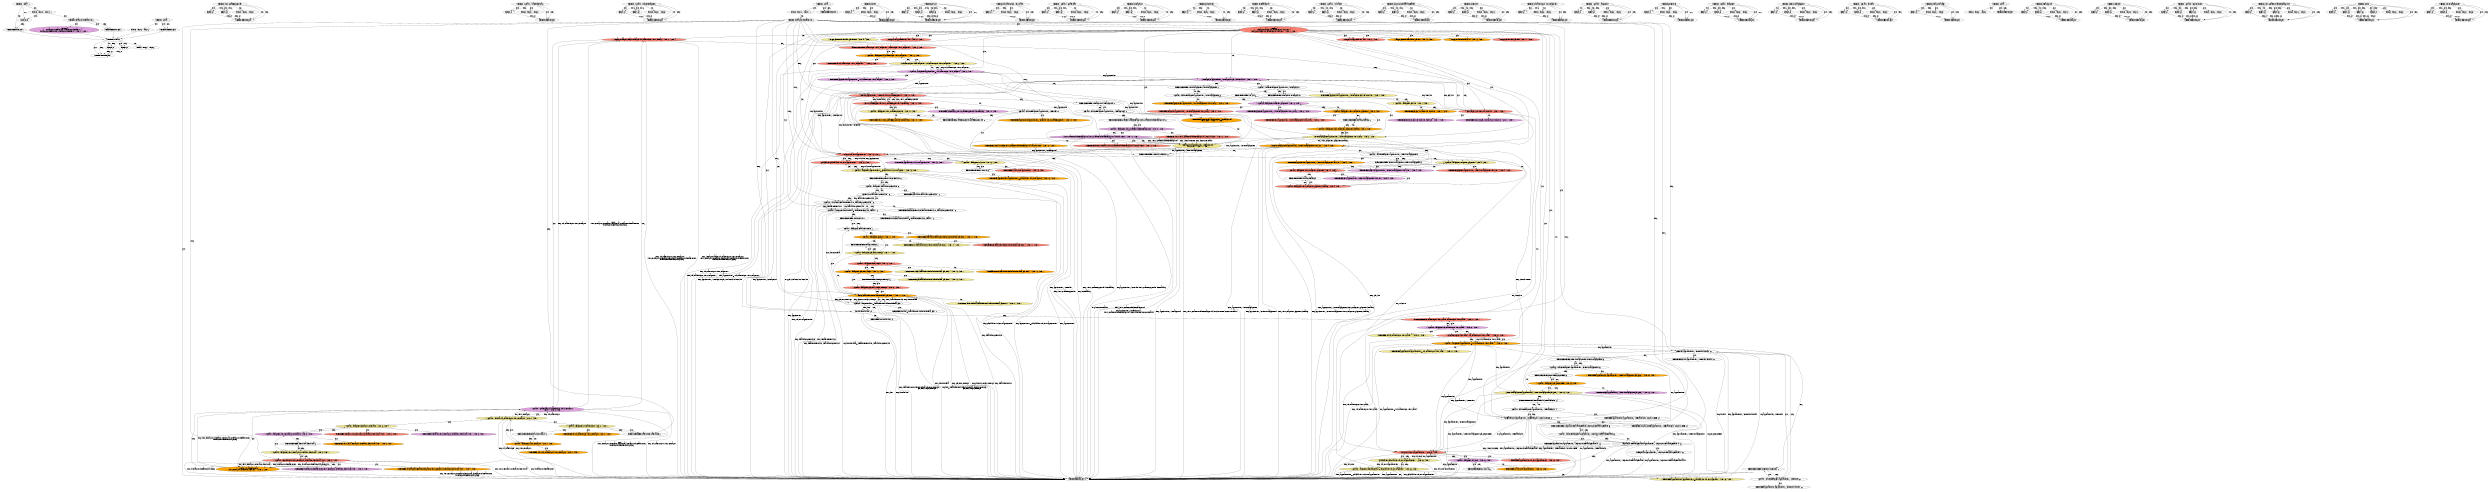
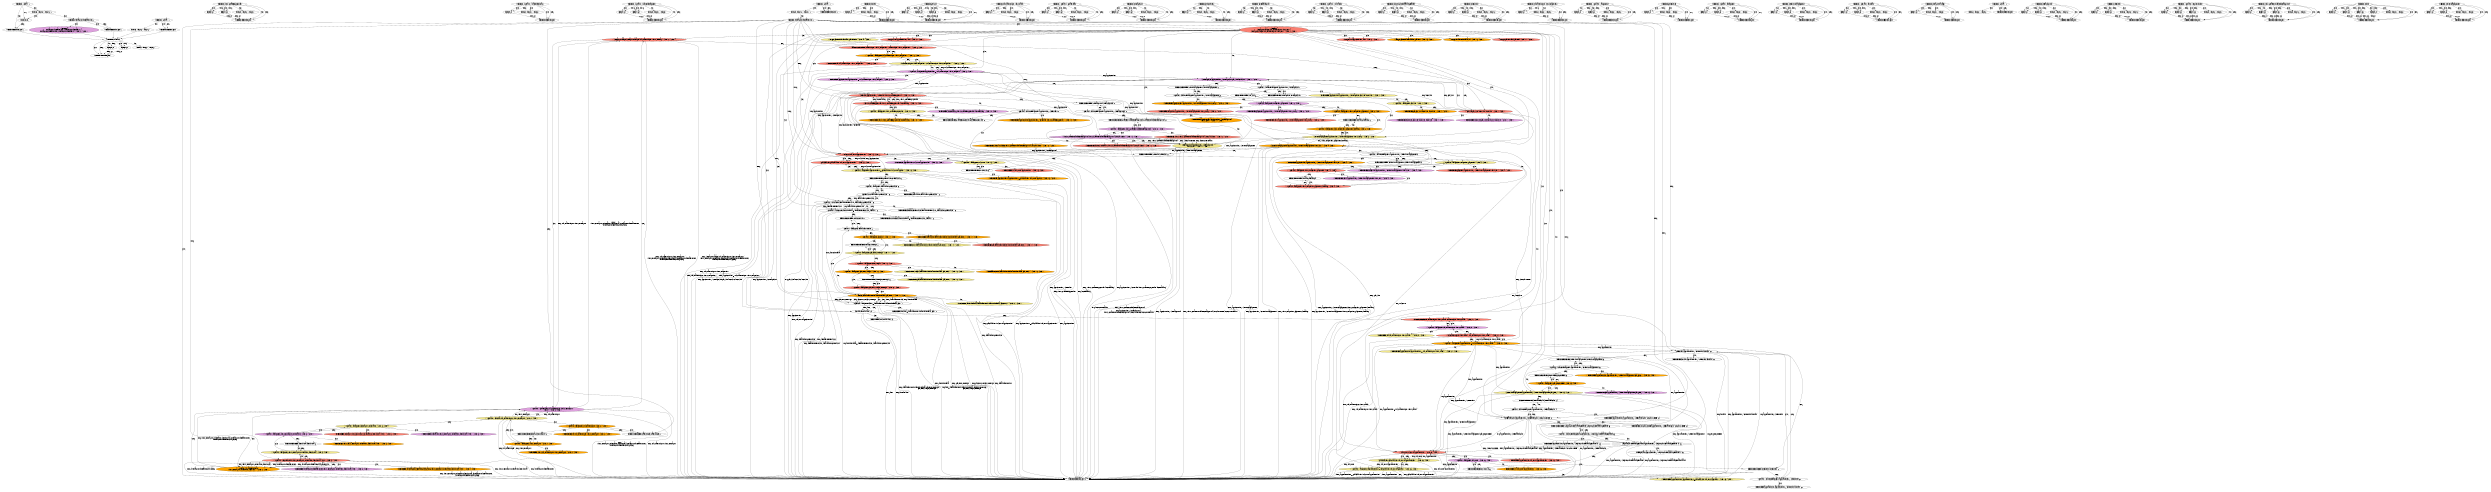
(587, 426) -> (587, 426)
(1768, 475) -> (1616, 466)
